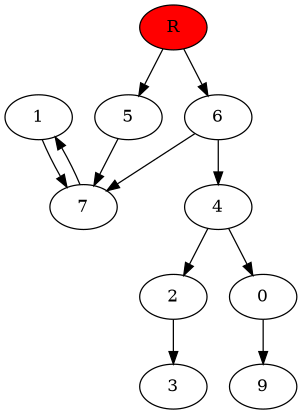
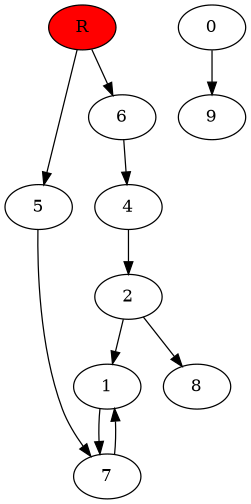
(156, 159) -> none
(238, 246) -> none
none -> (119, 335)
(173, 387) -> (197, 387)
